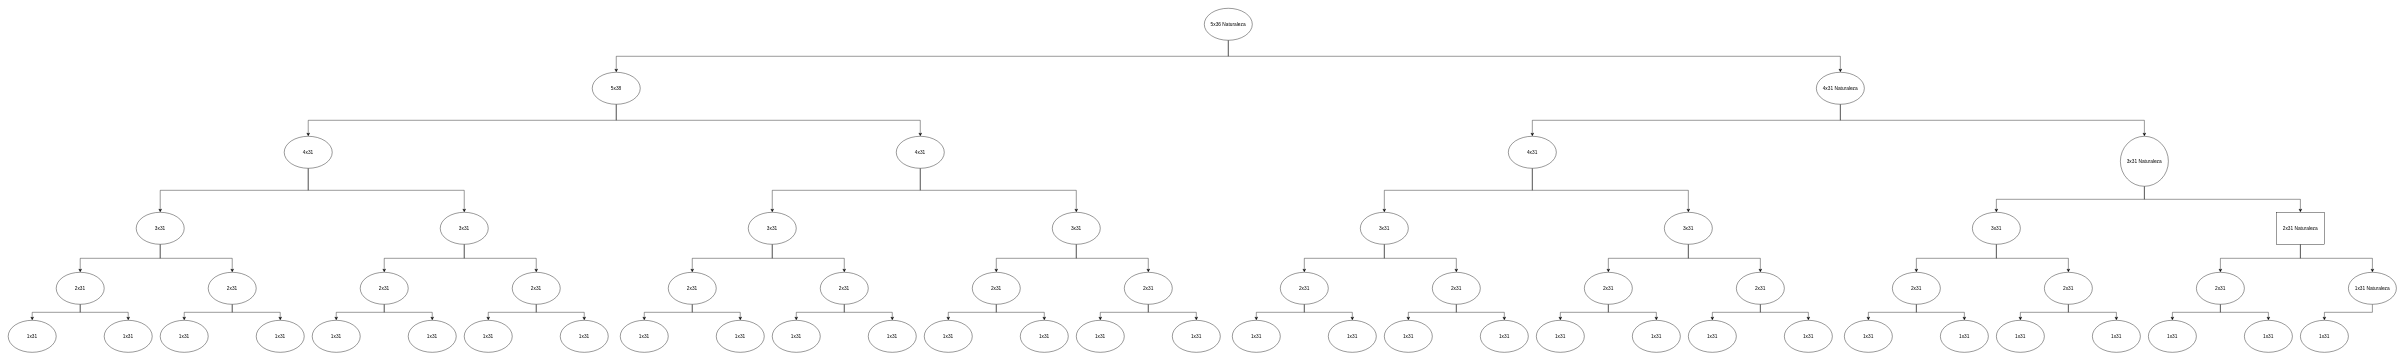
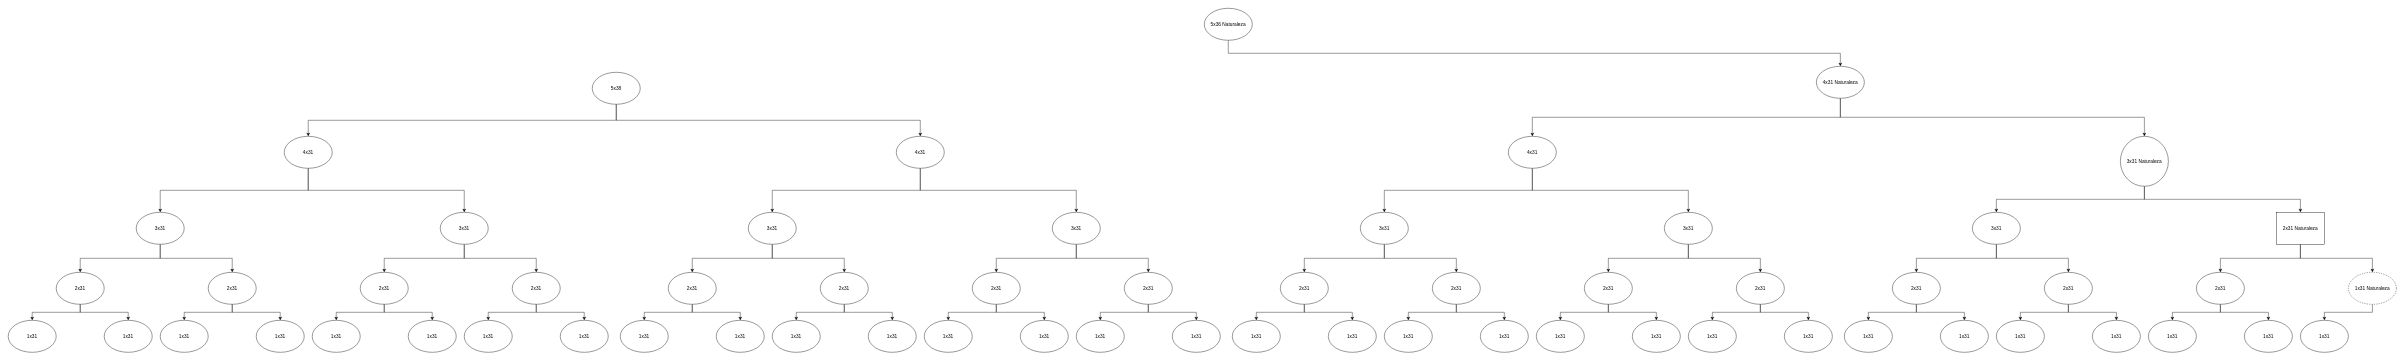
(616, 68) -> none
(1840, 88) -> (1840, 82)
(2372, 288) -> (2372, 288)
